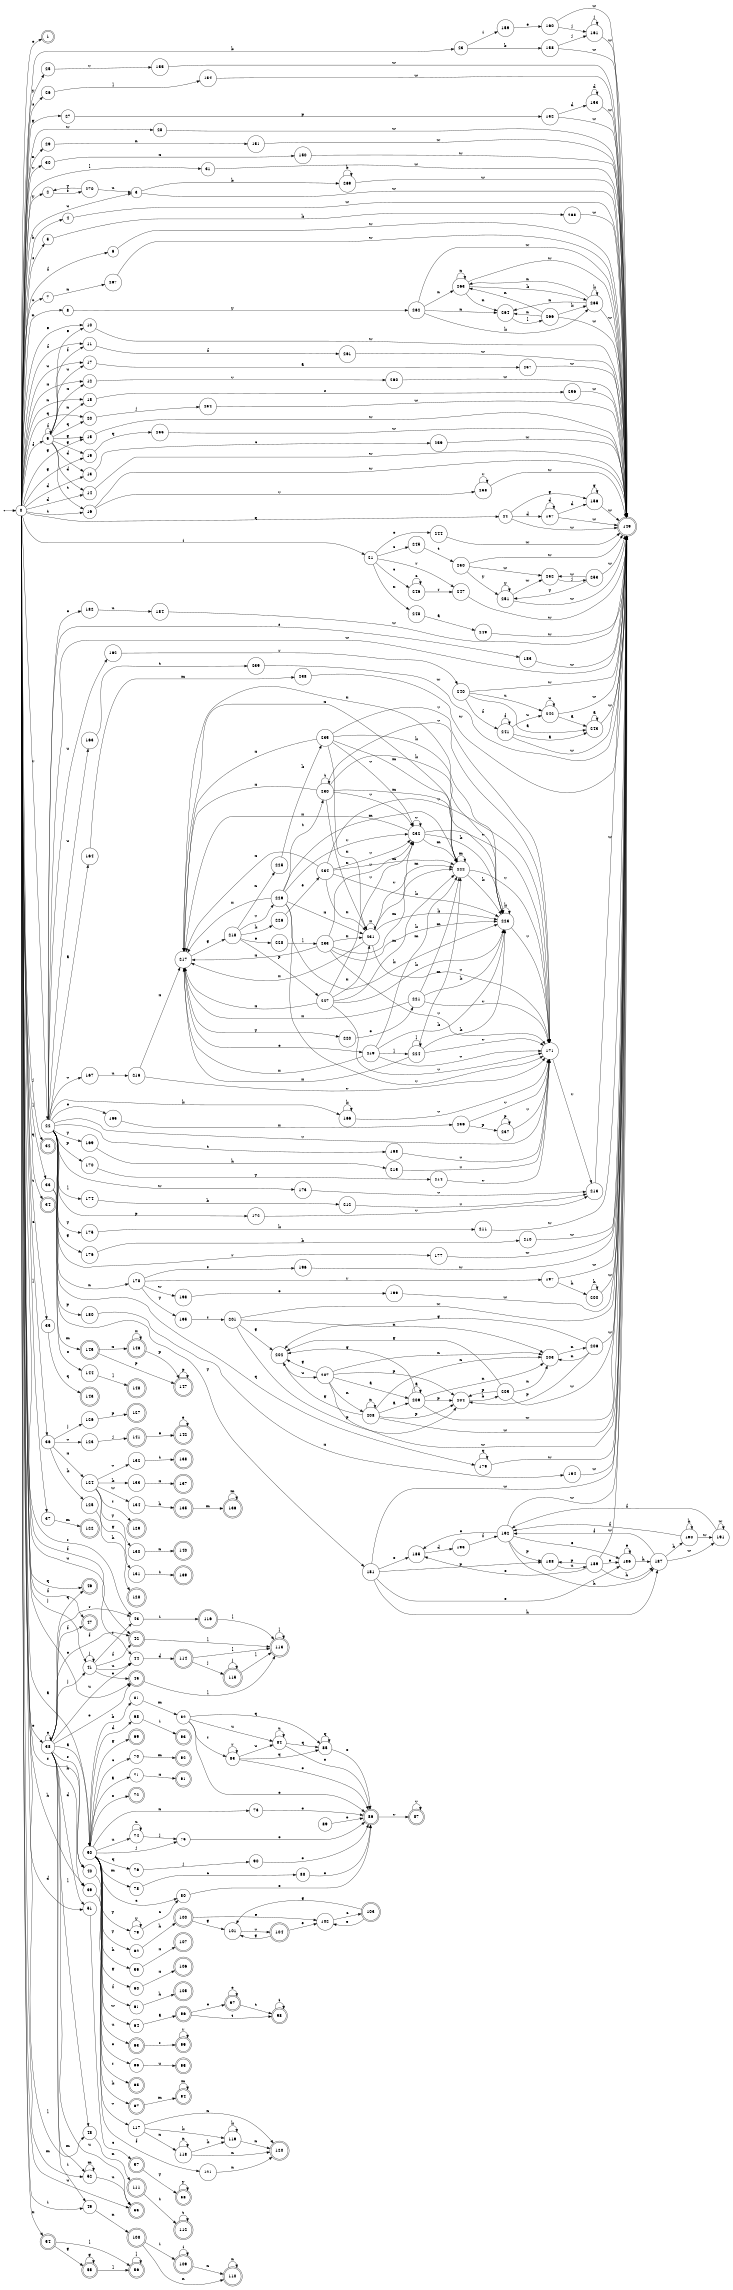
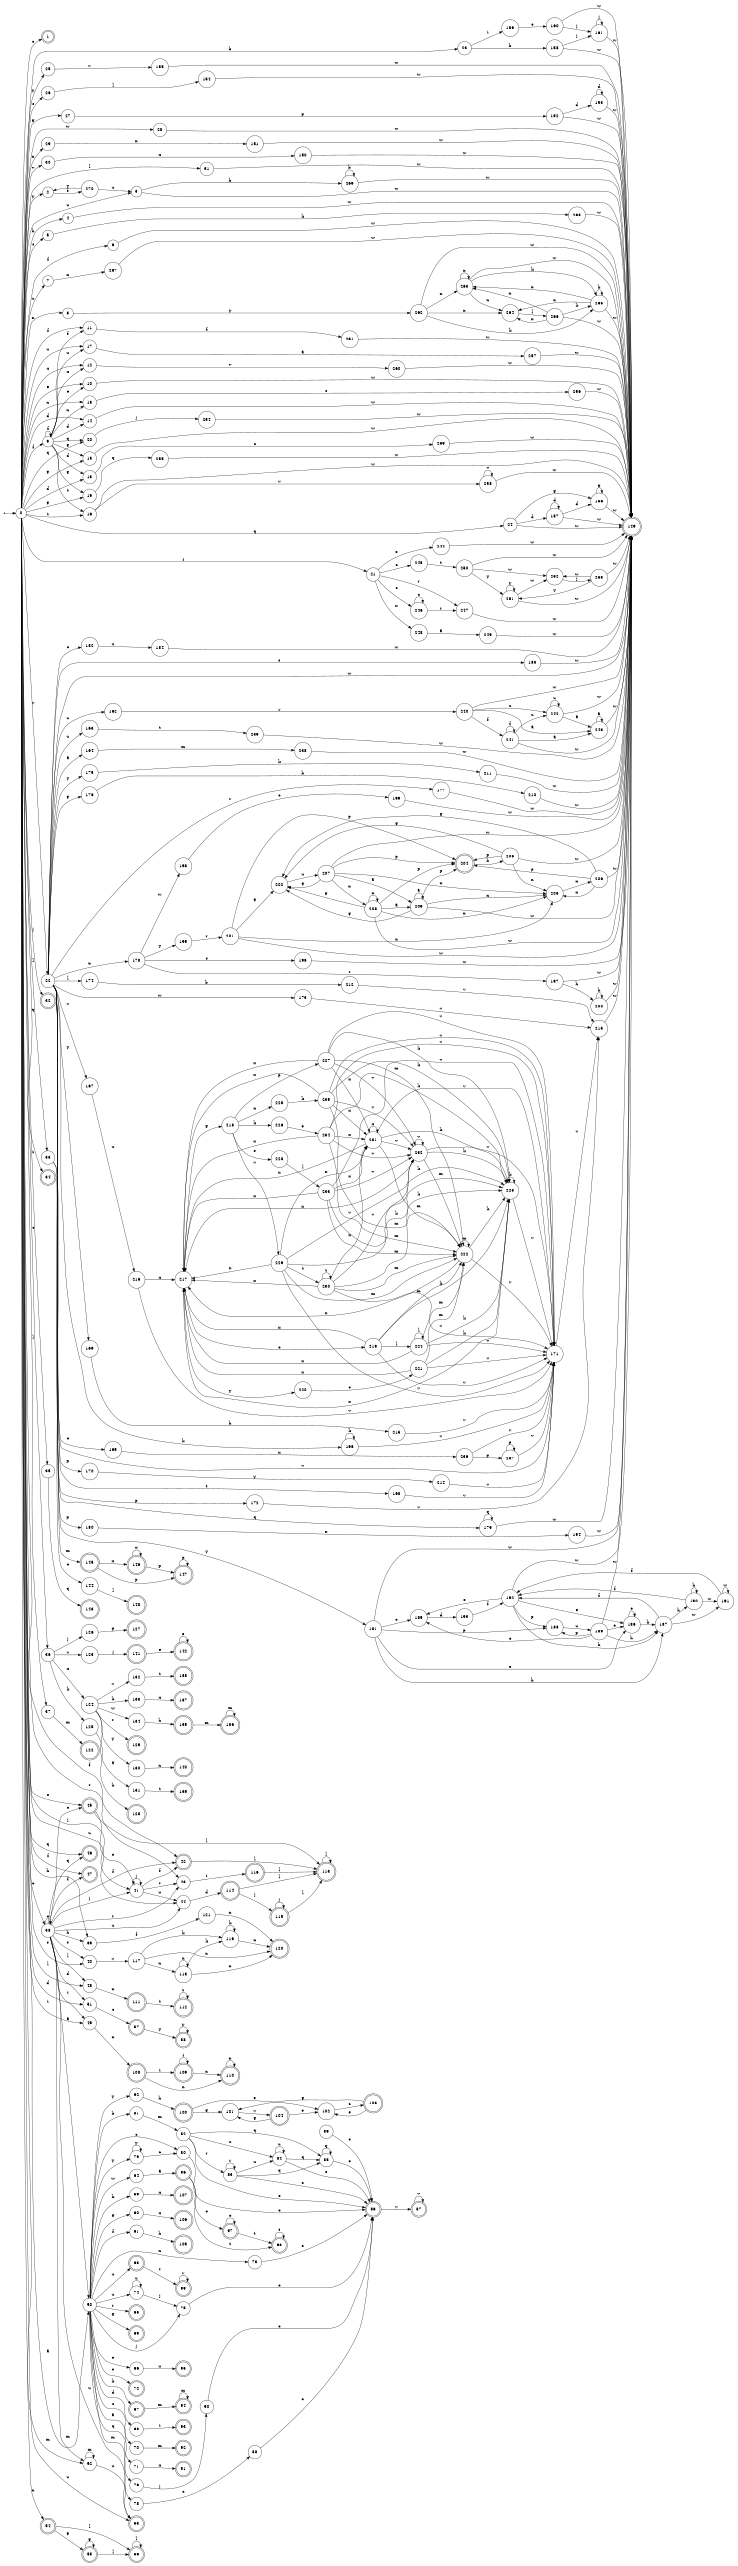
(461, 1400) -> (465, 864)
(109, 1677) -> (101, 1850)
